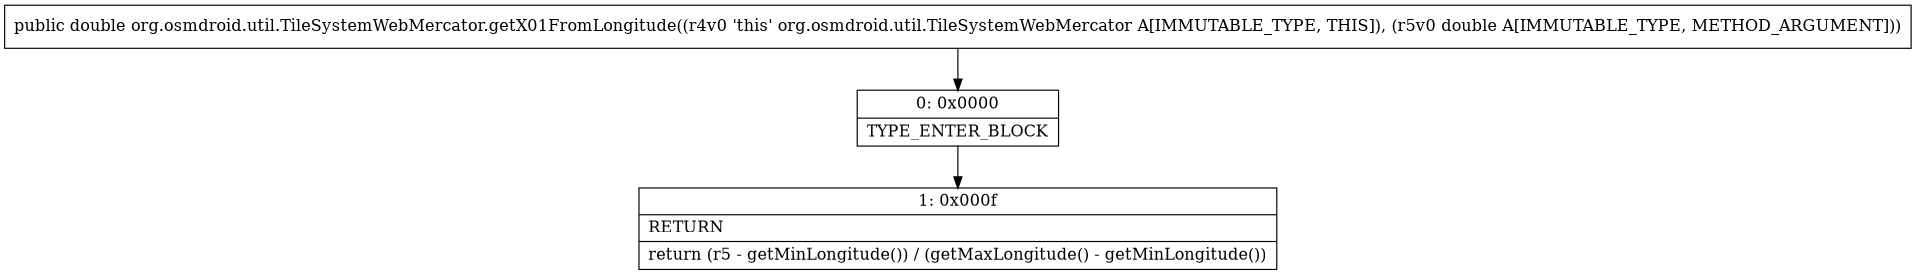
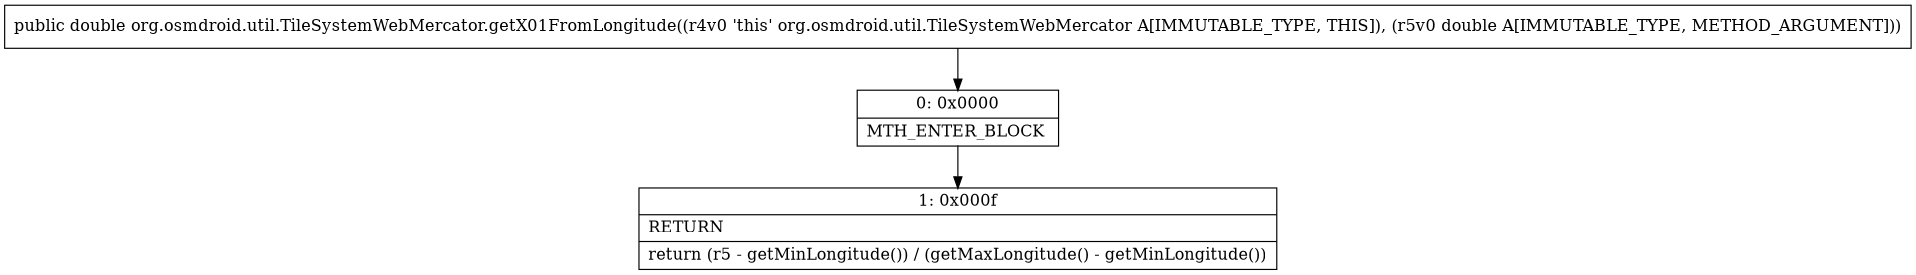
(958, 132) -> (956, 132)
